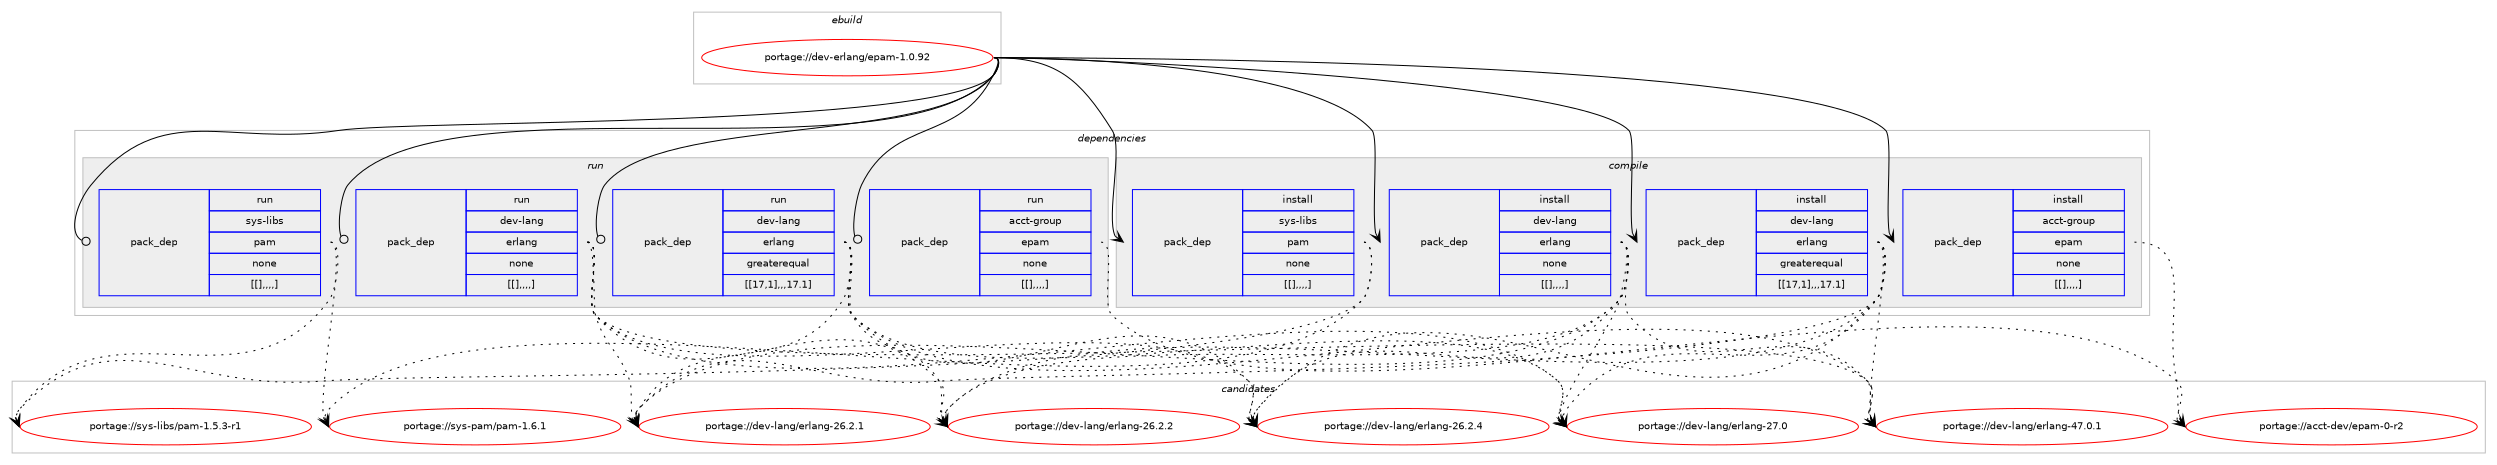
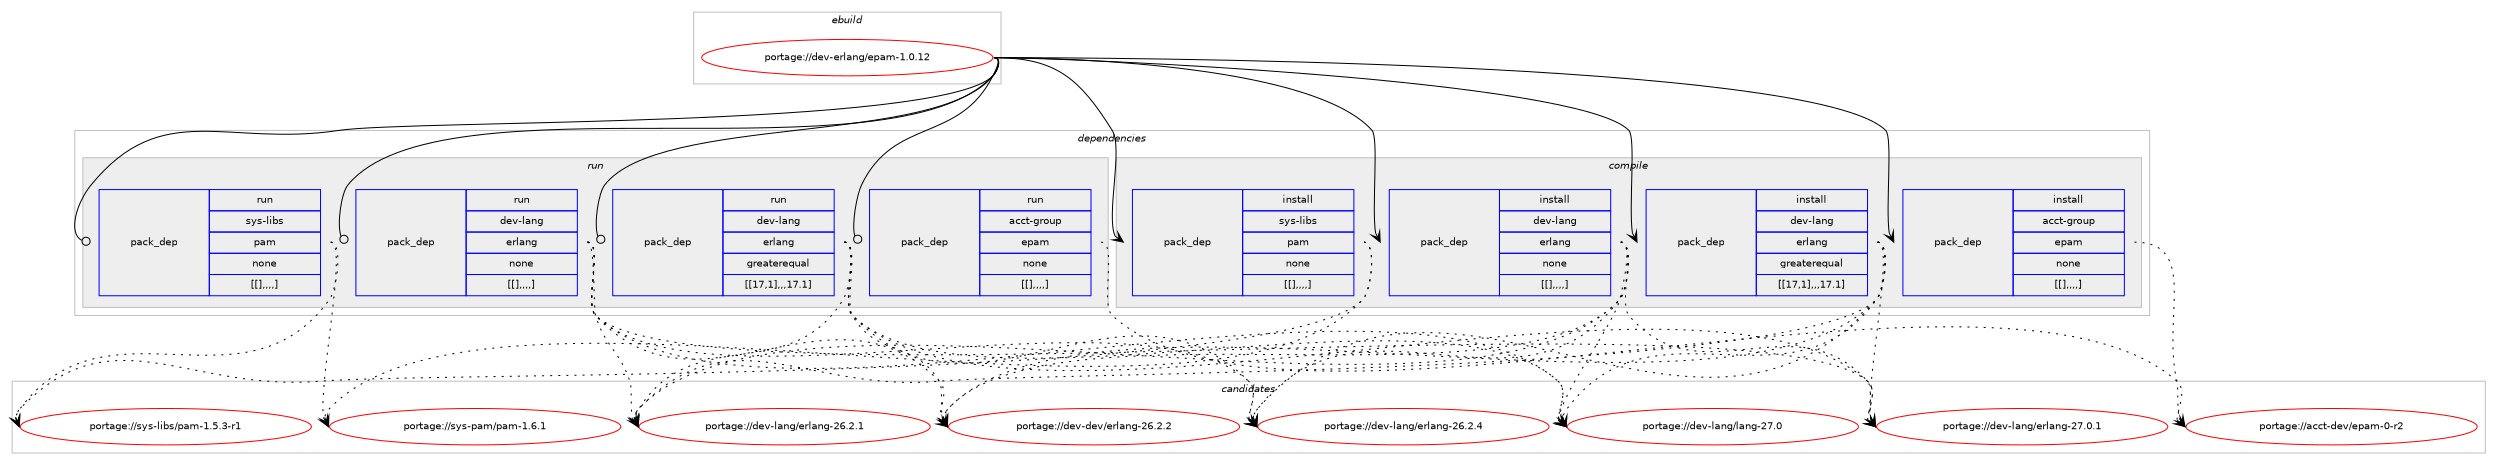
(847, 58) -> (847, 58)
(1094, 427) -> (1094, 427)
(1713, 427) -> (1713, 427)
(2022, 427) -> (2022, 427)
